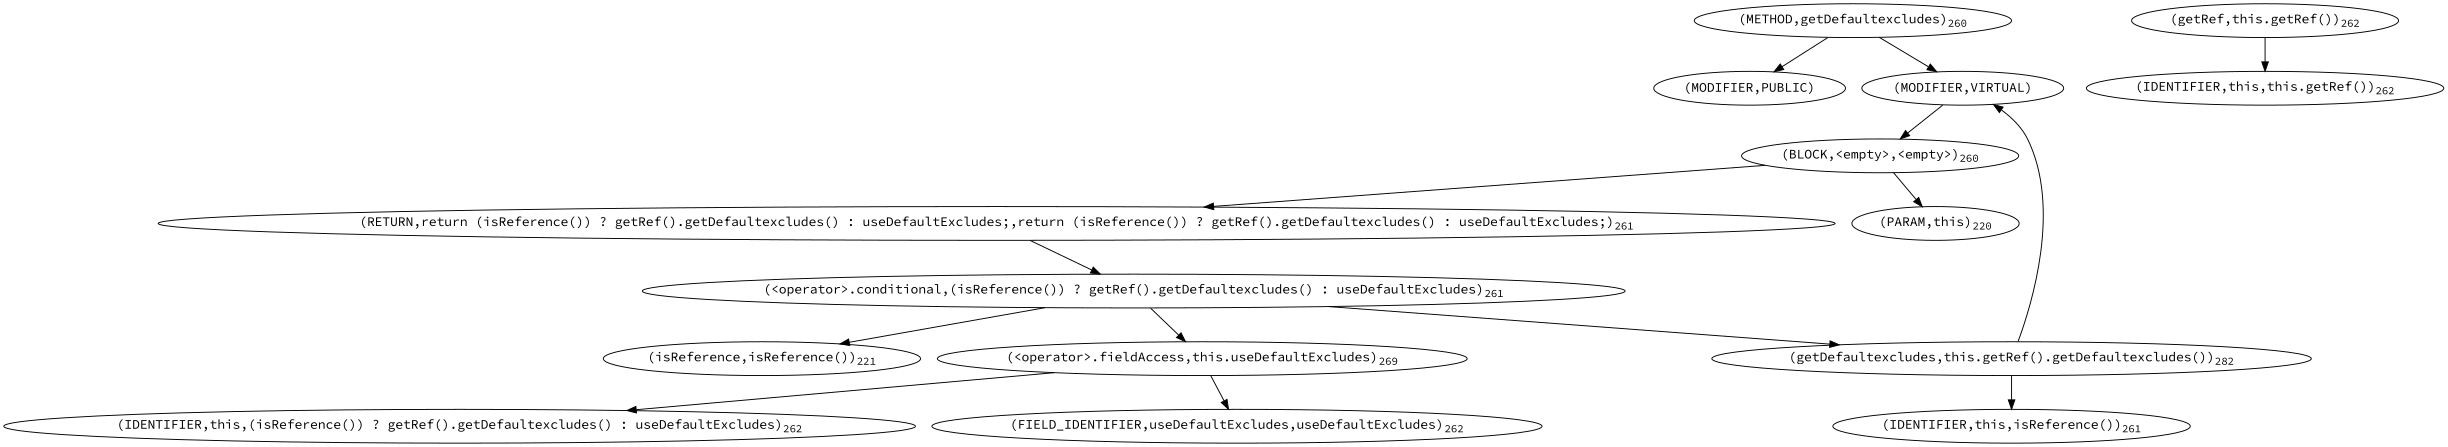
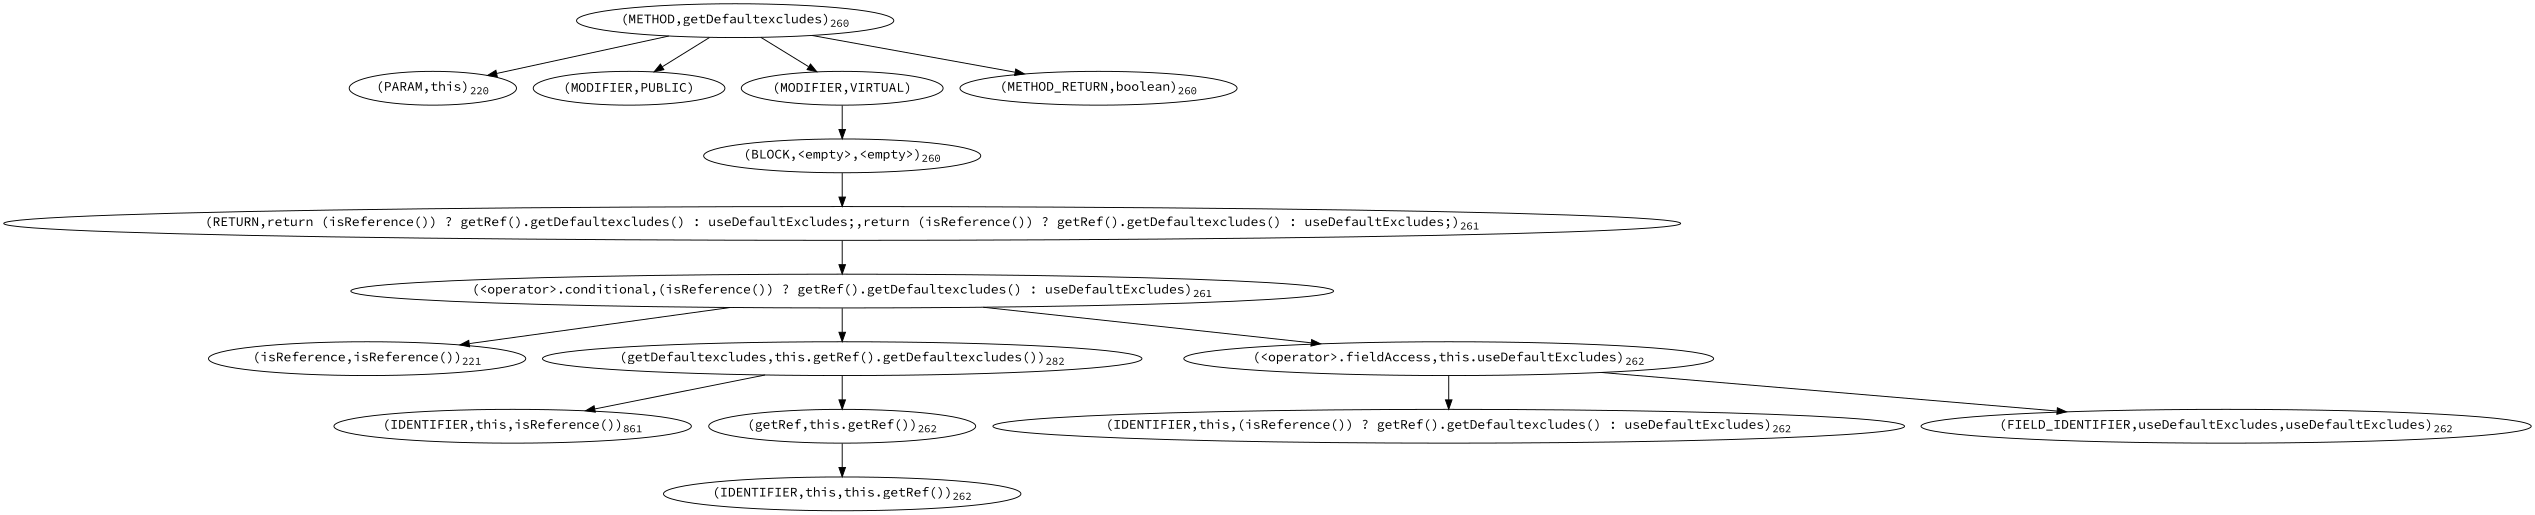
none -> (1098, 88)
(1905, 186) -> (583, 55)
(2043, 221) -> (842, 388)
(1389, 357) -> (1635, 357)
(2132, 425) -> (633, 425)
